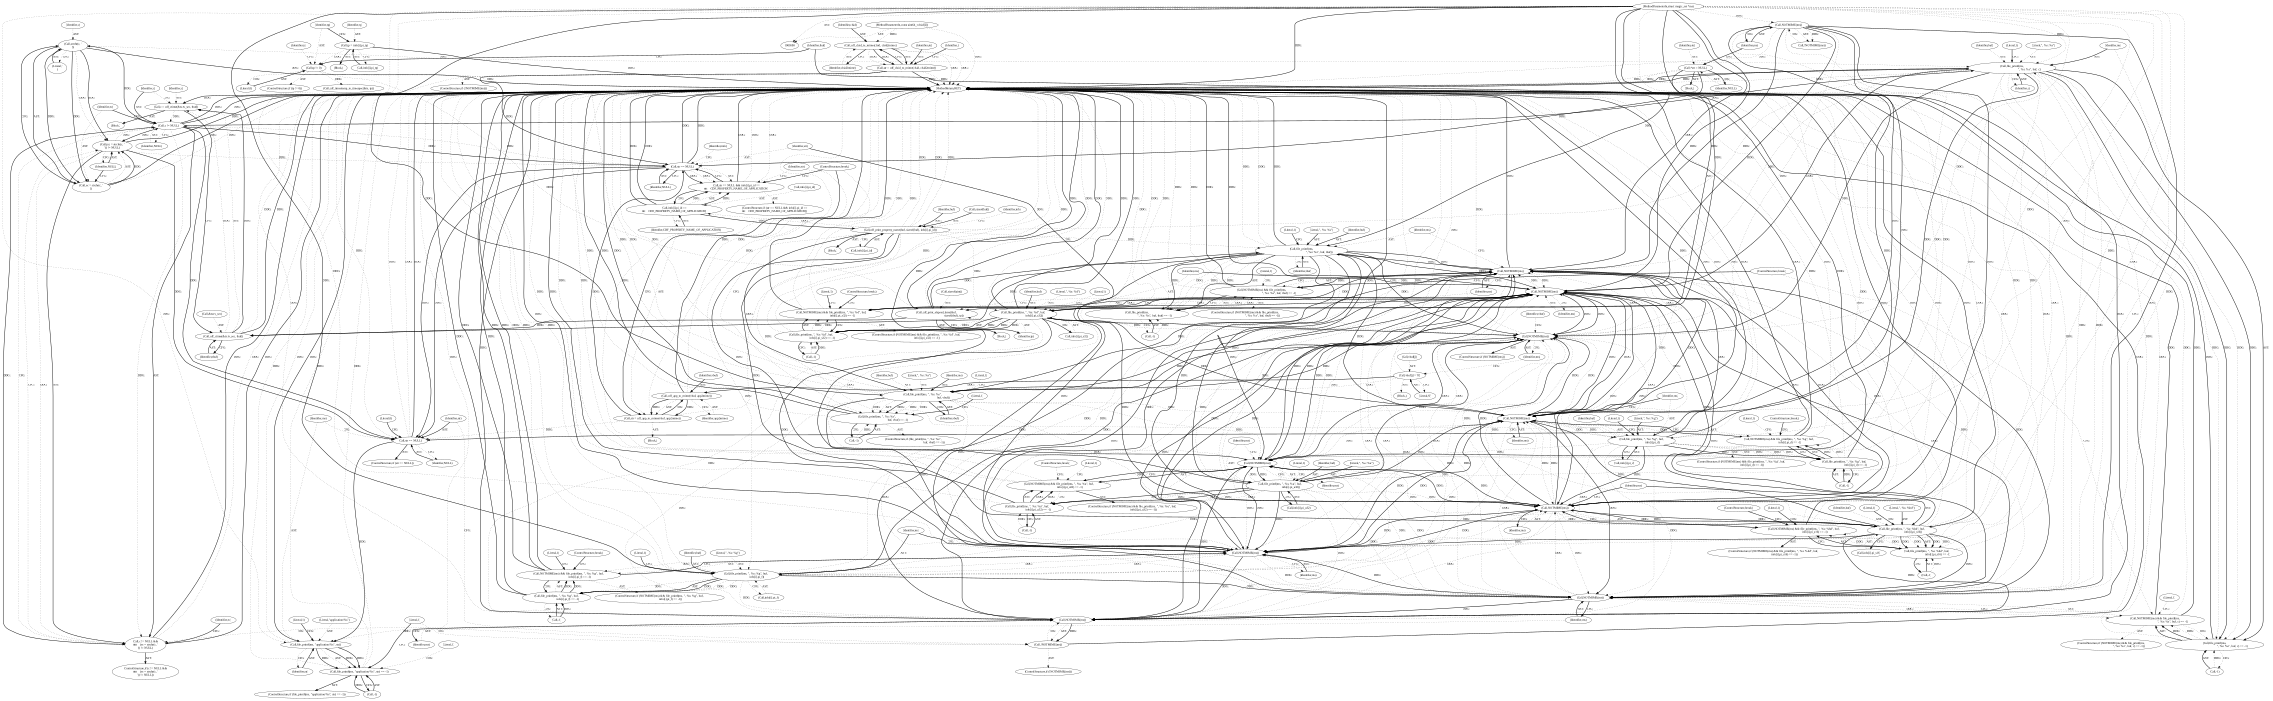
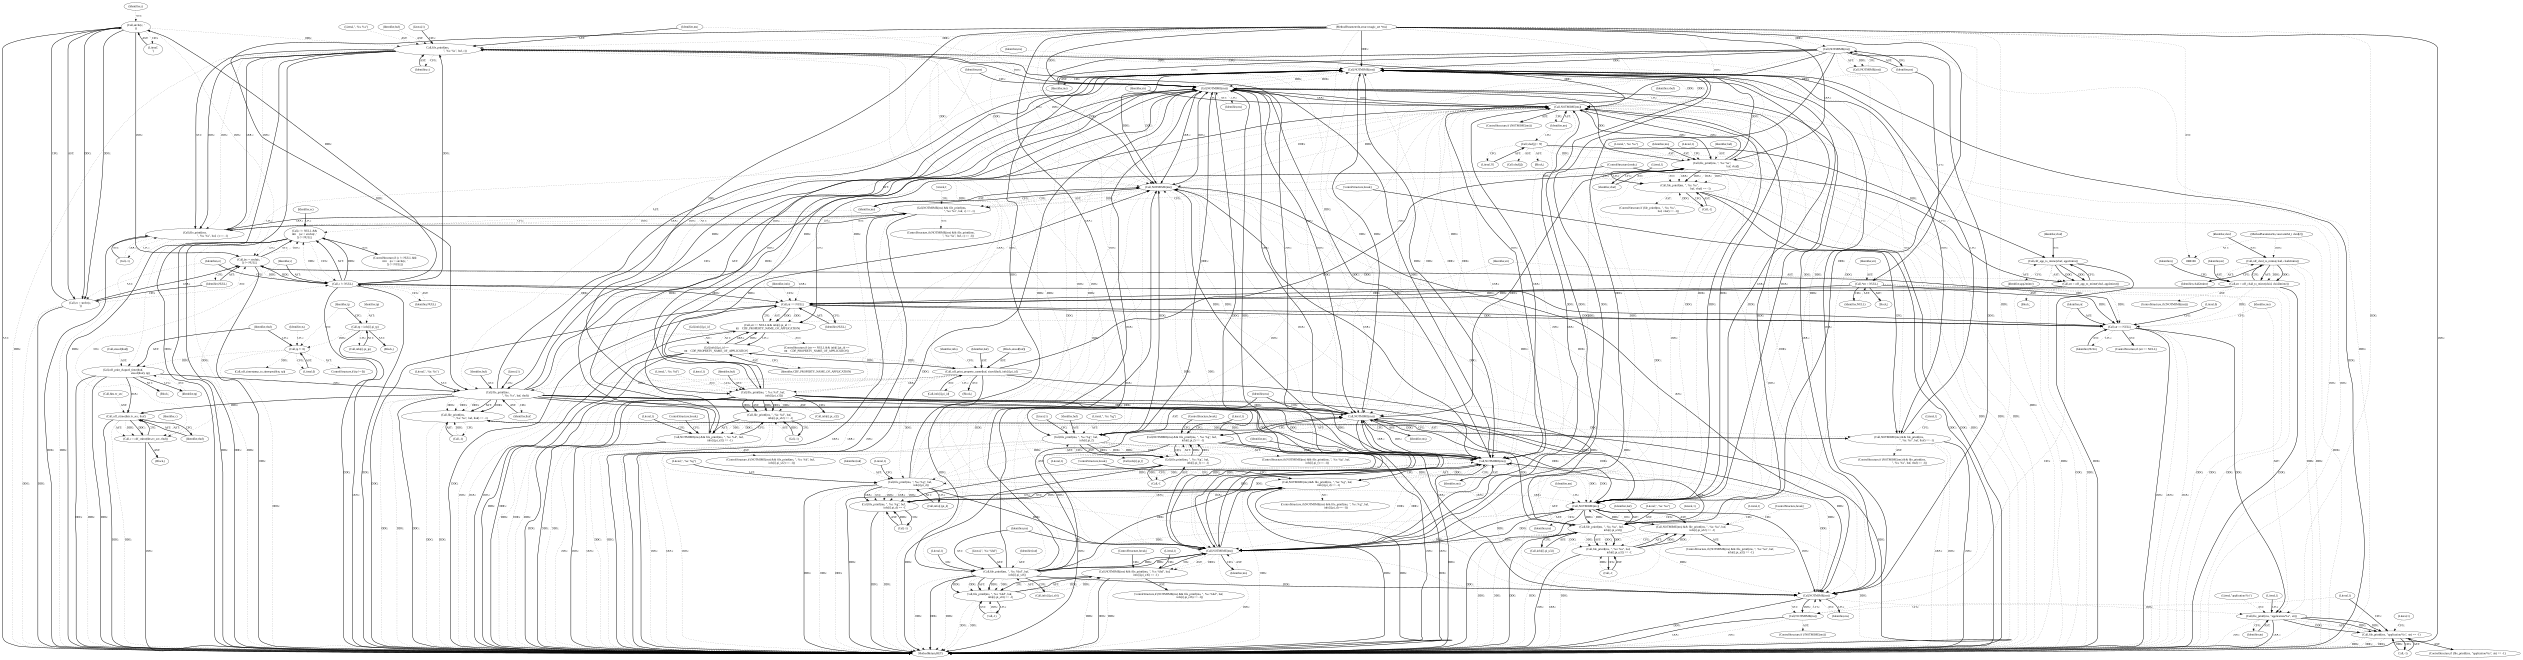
(295, 68) -> (6, 338)
(557, 92) -> (209, 646)
(979, 210) -> (1014, 349)
(952, 292) -> (118, 349)
(1410, 365) -> (1524, 154)
